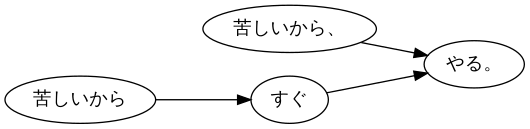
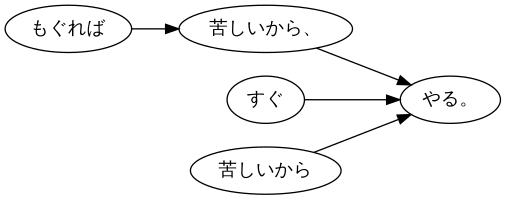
none -> (68, 29)
(196, 100) -> (356, 136)
